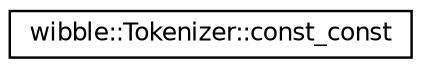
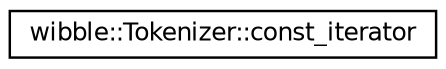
(211, 34) -> (223, 34)
